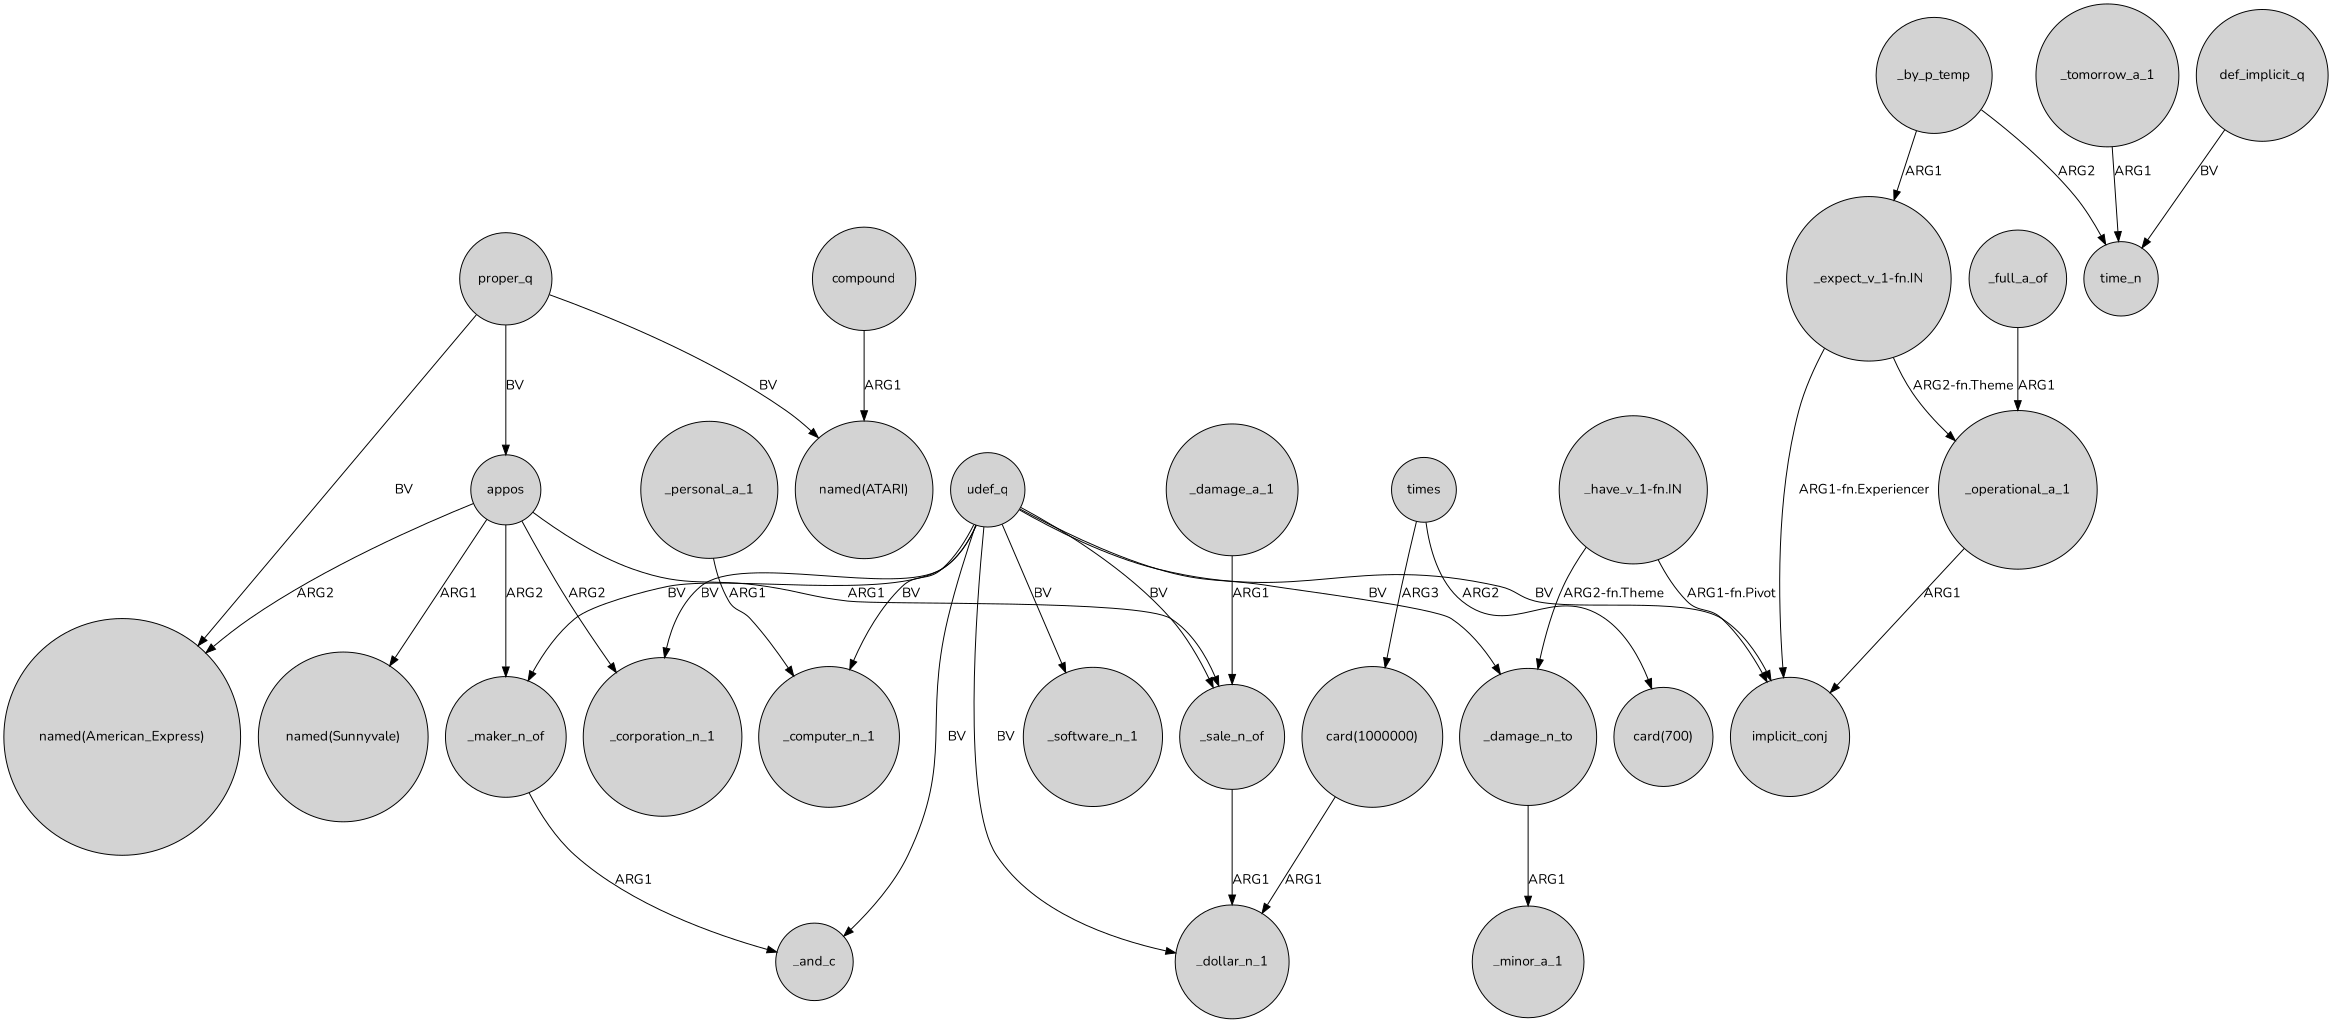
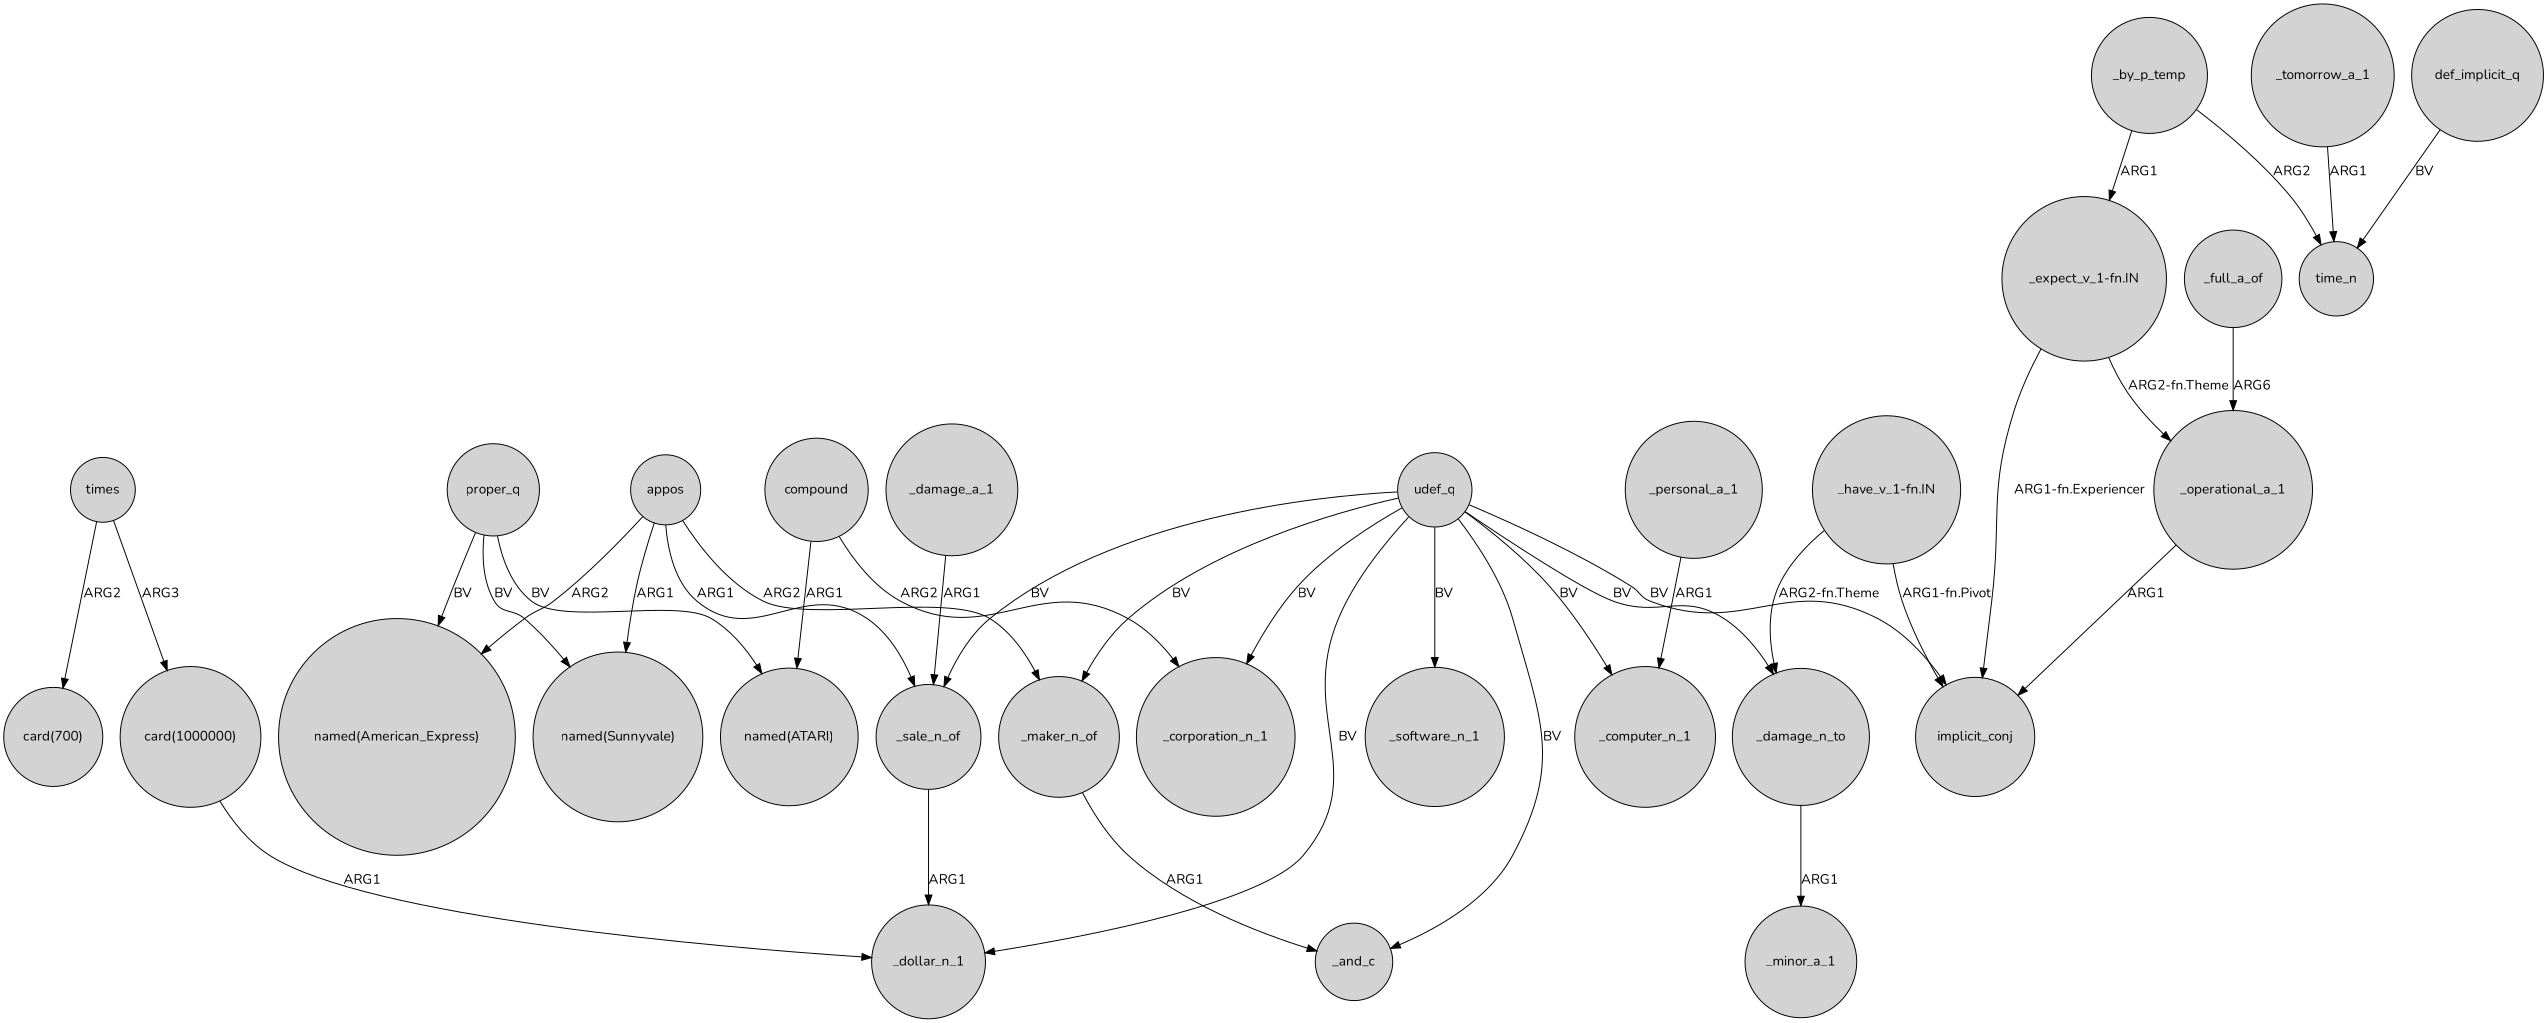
(506, 385) -> (503, 609)
(2037, 386) -> (2252, 386)
(564, 594) -> (1019, 609)
